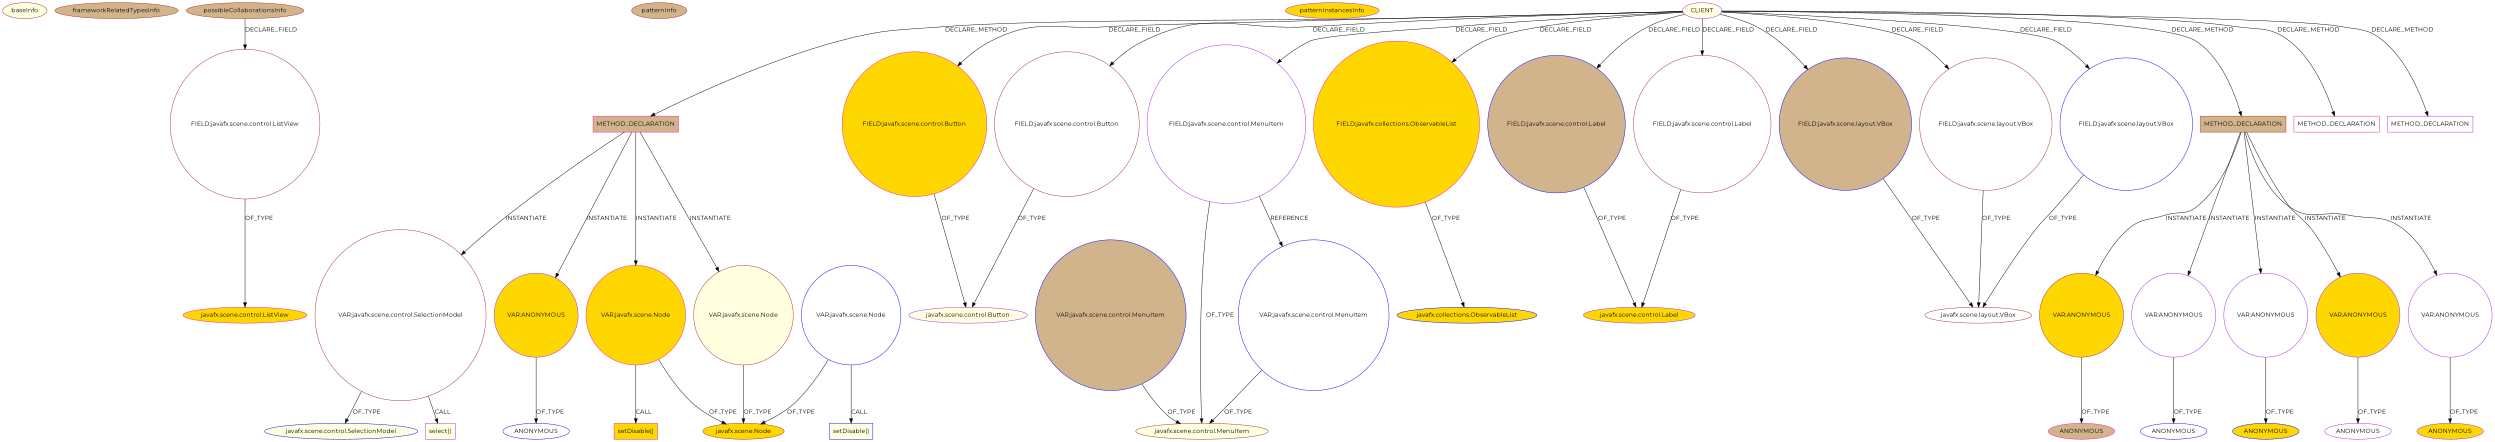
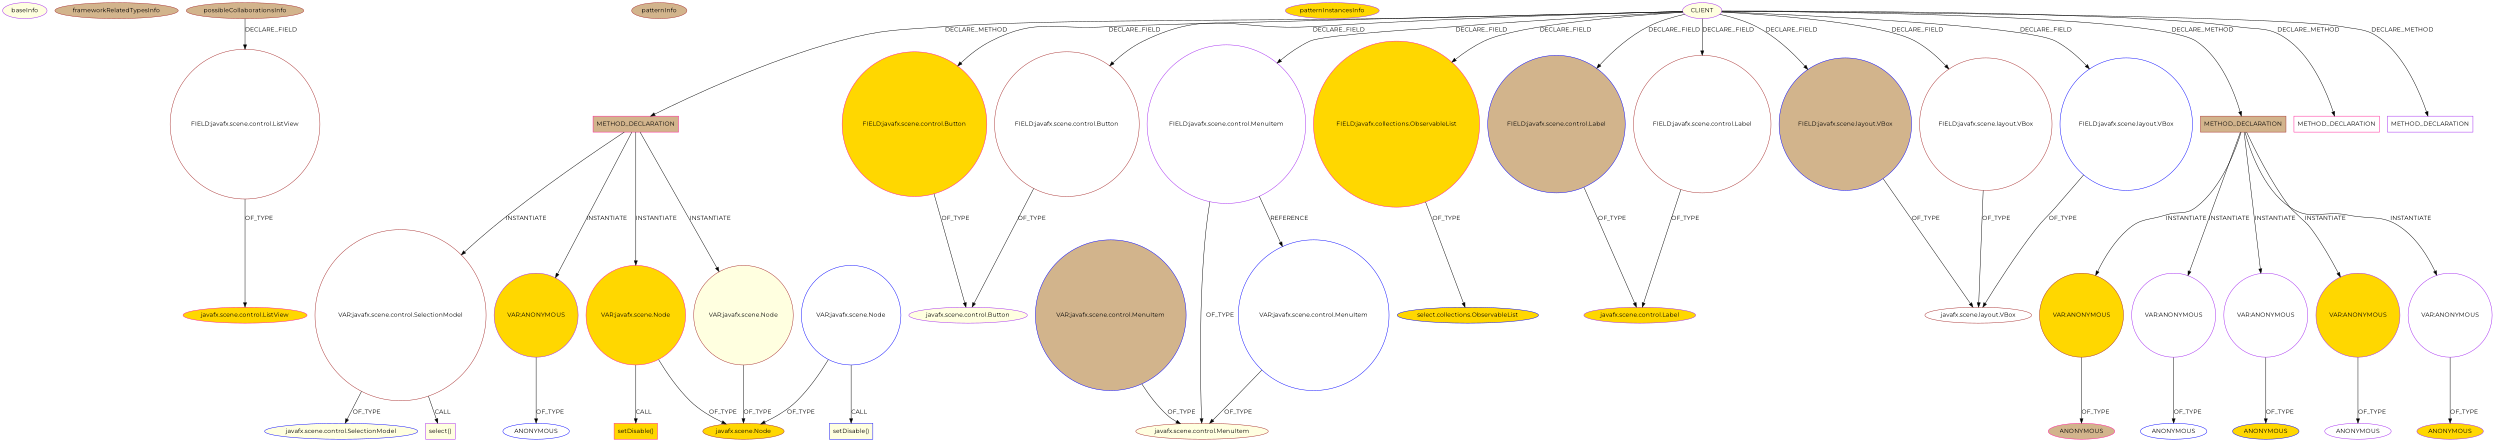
(25, 11) -> (25, 11)
(1467, 315) -> (1468, 315)
